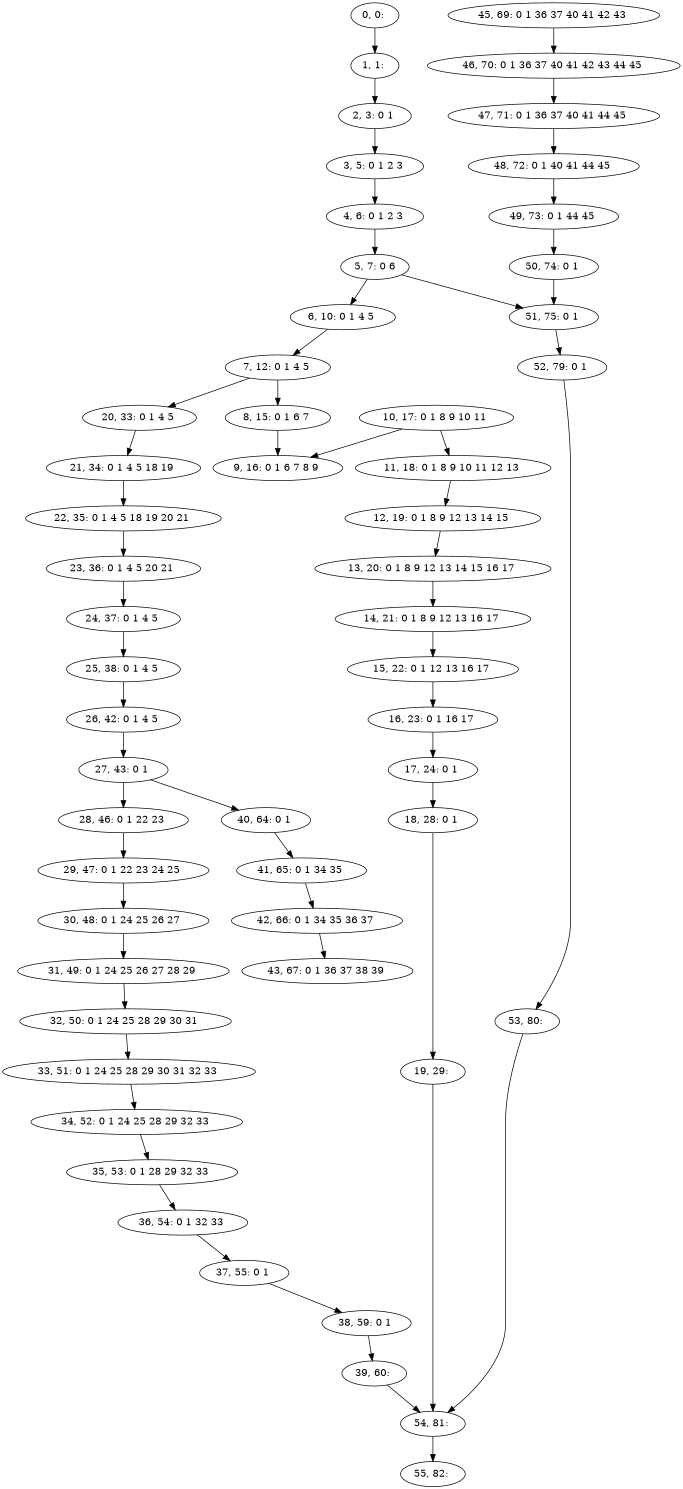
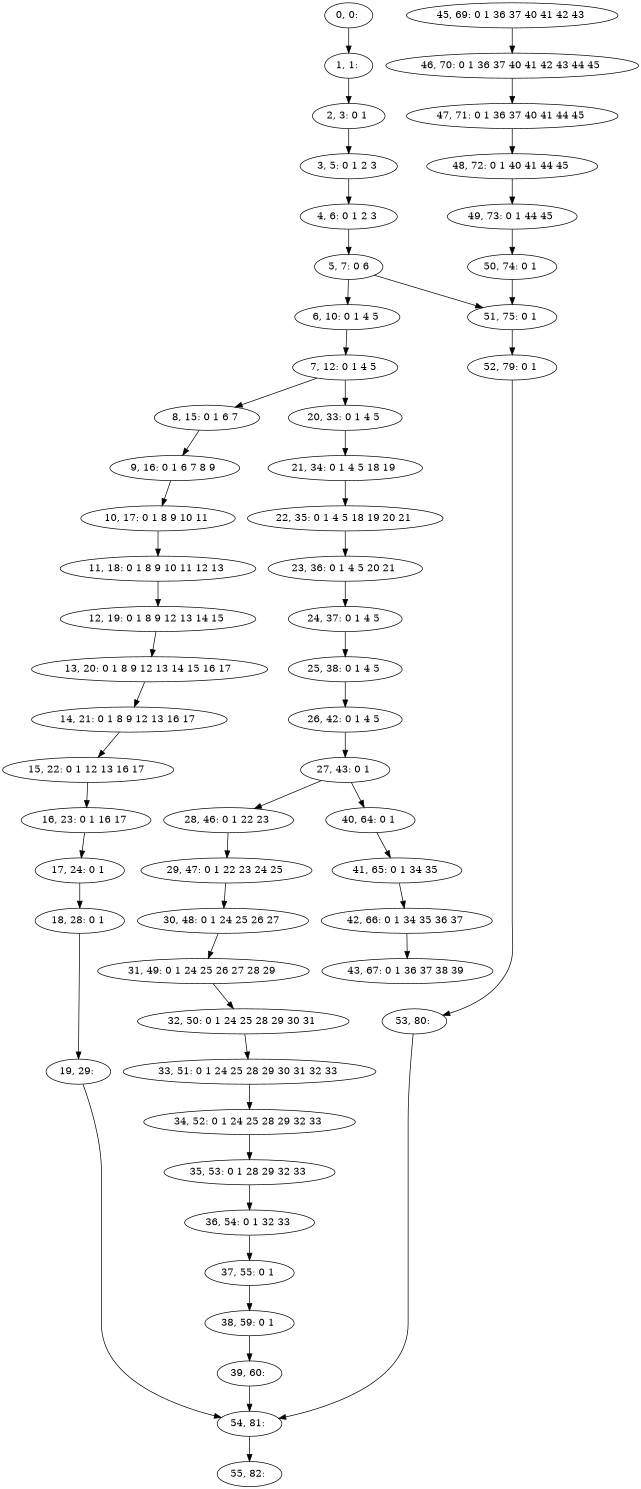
(360, 442) -> (168, 490)
